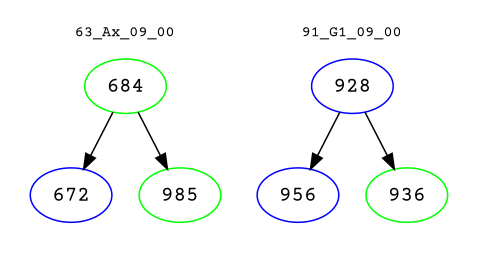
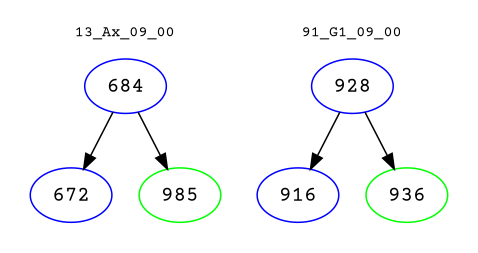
(126, 33) -> (126, 33)
(126, 86) -> (126, 86)
(298, 195) -> (298, 195)
